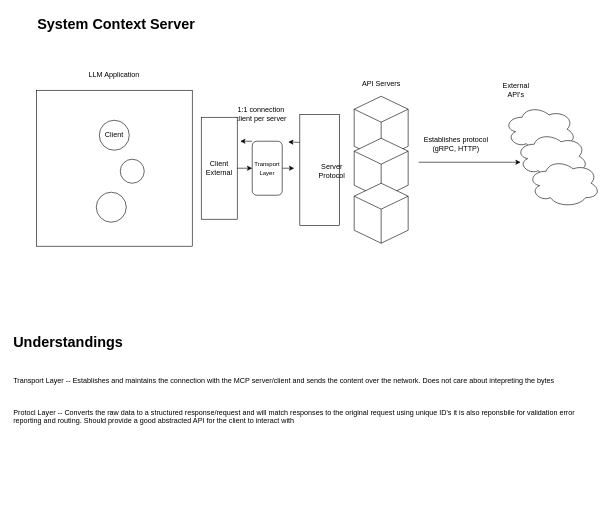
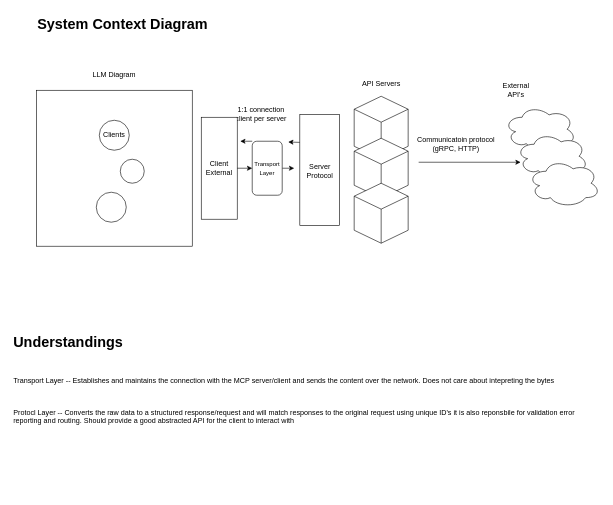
(78, 21) -> (79, 21)
(114, 75) -> (114, 75)
(114, 135) -> (114, 135)
(456, 144) -> (456, 144)
(332, 171) -> (320, 171)
